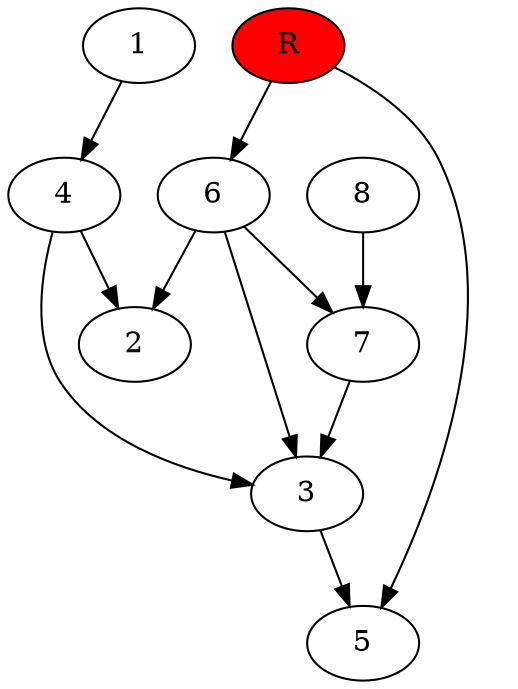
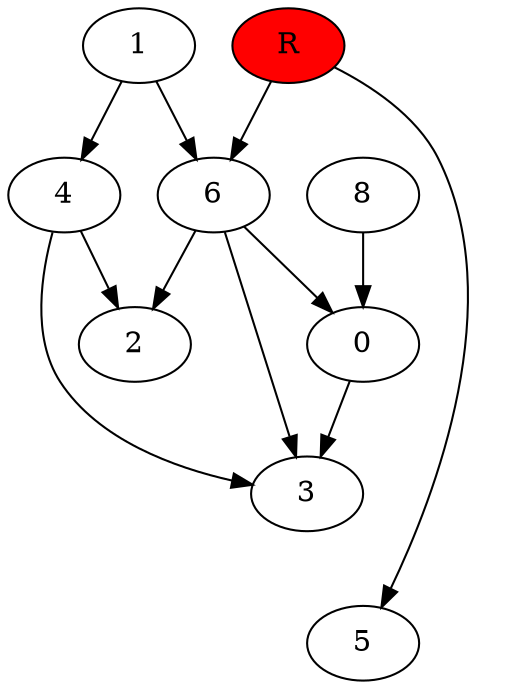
none -> (172, 111)
(363, 344) -> (363, 344)
(331, 558) -> none
